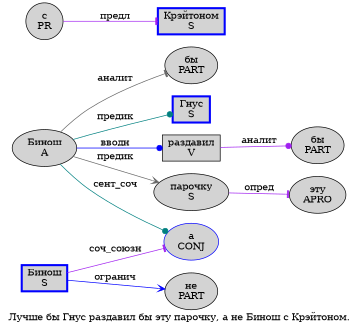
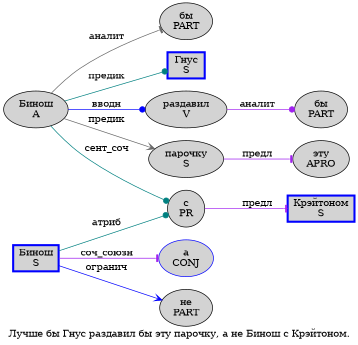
(191, 148) -> (186, 109)
(259, 188) -> (257, 154)
(108, 202) -> (103, 169)
none -> (111, 233)
